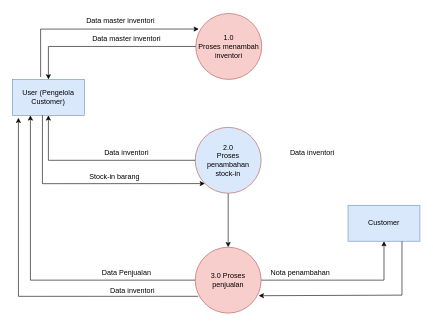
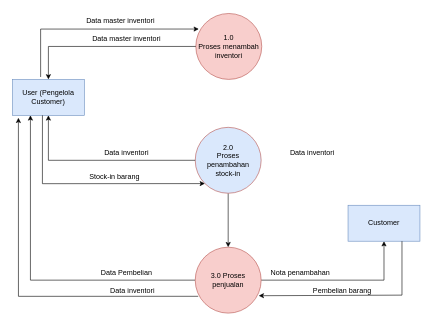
(127, 273) -> (127, 273)
none -> (342, 291)
